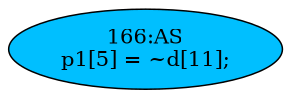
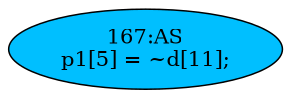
(146, 49) -> (146, 49)
